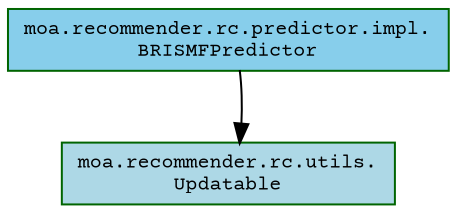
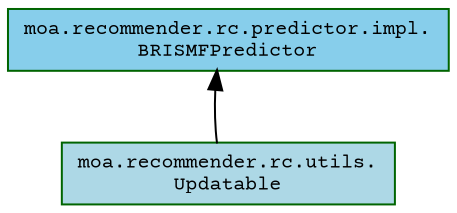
(242, 97) -> (215, 117)
